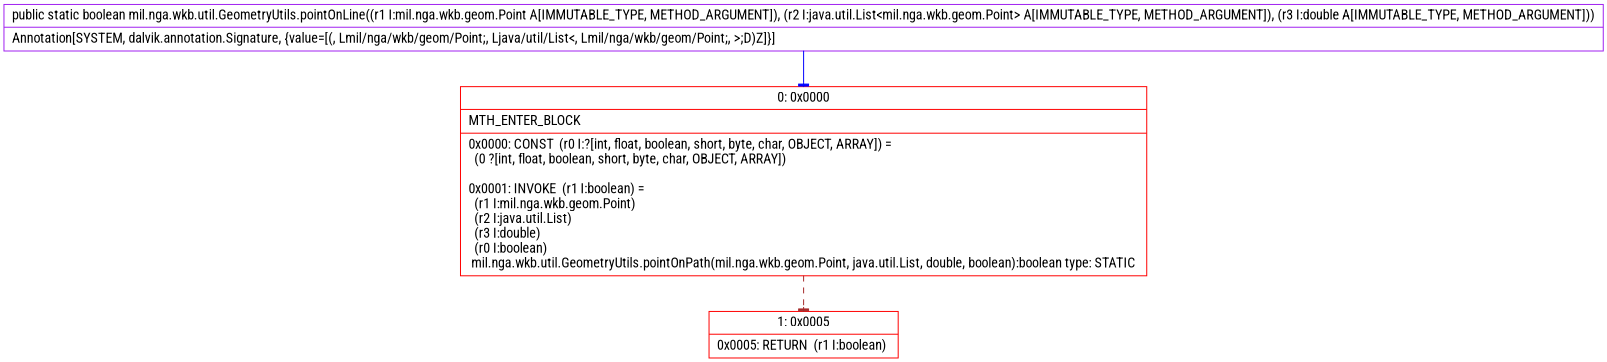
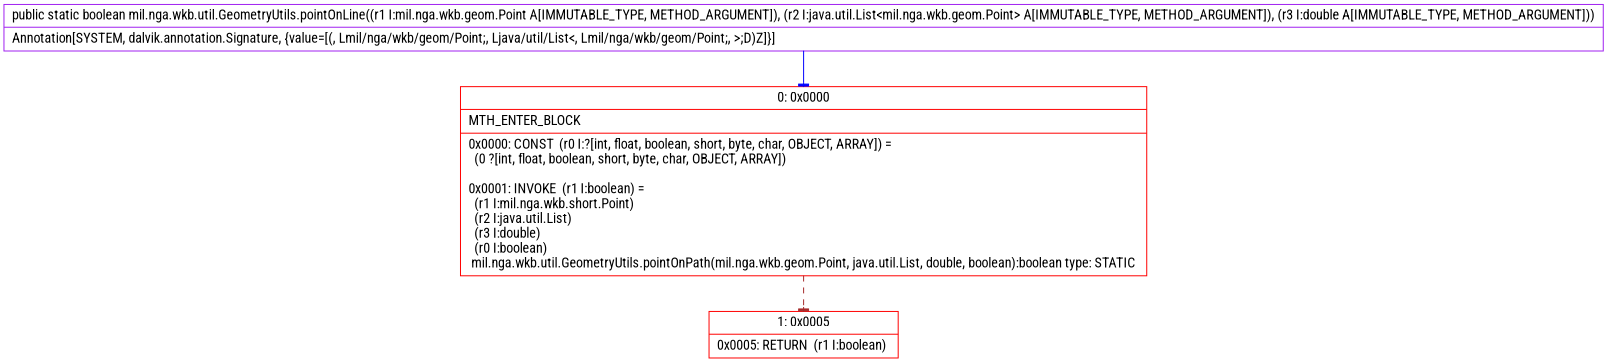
(552, 204) -> (552, 204)
